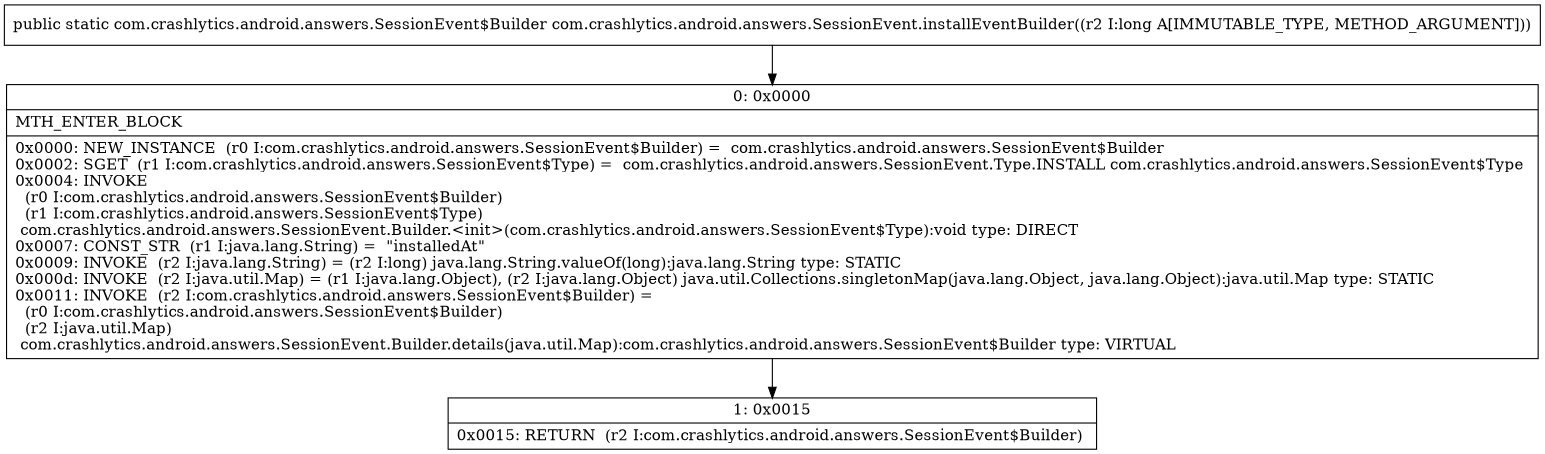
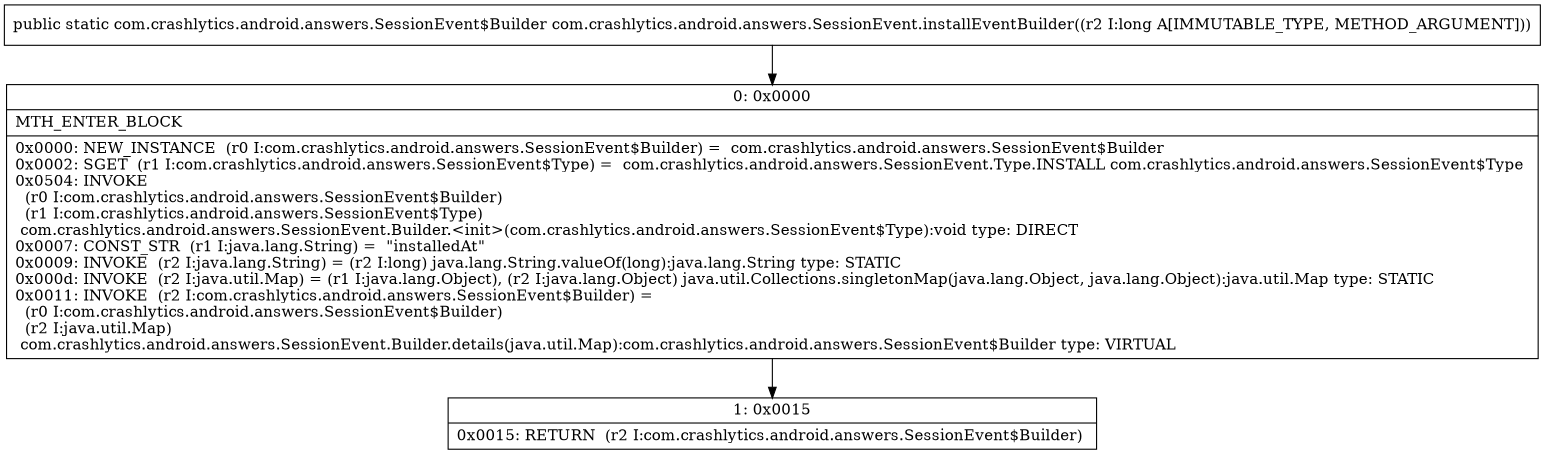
(87, 181) -> (87, 181)
